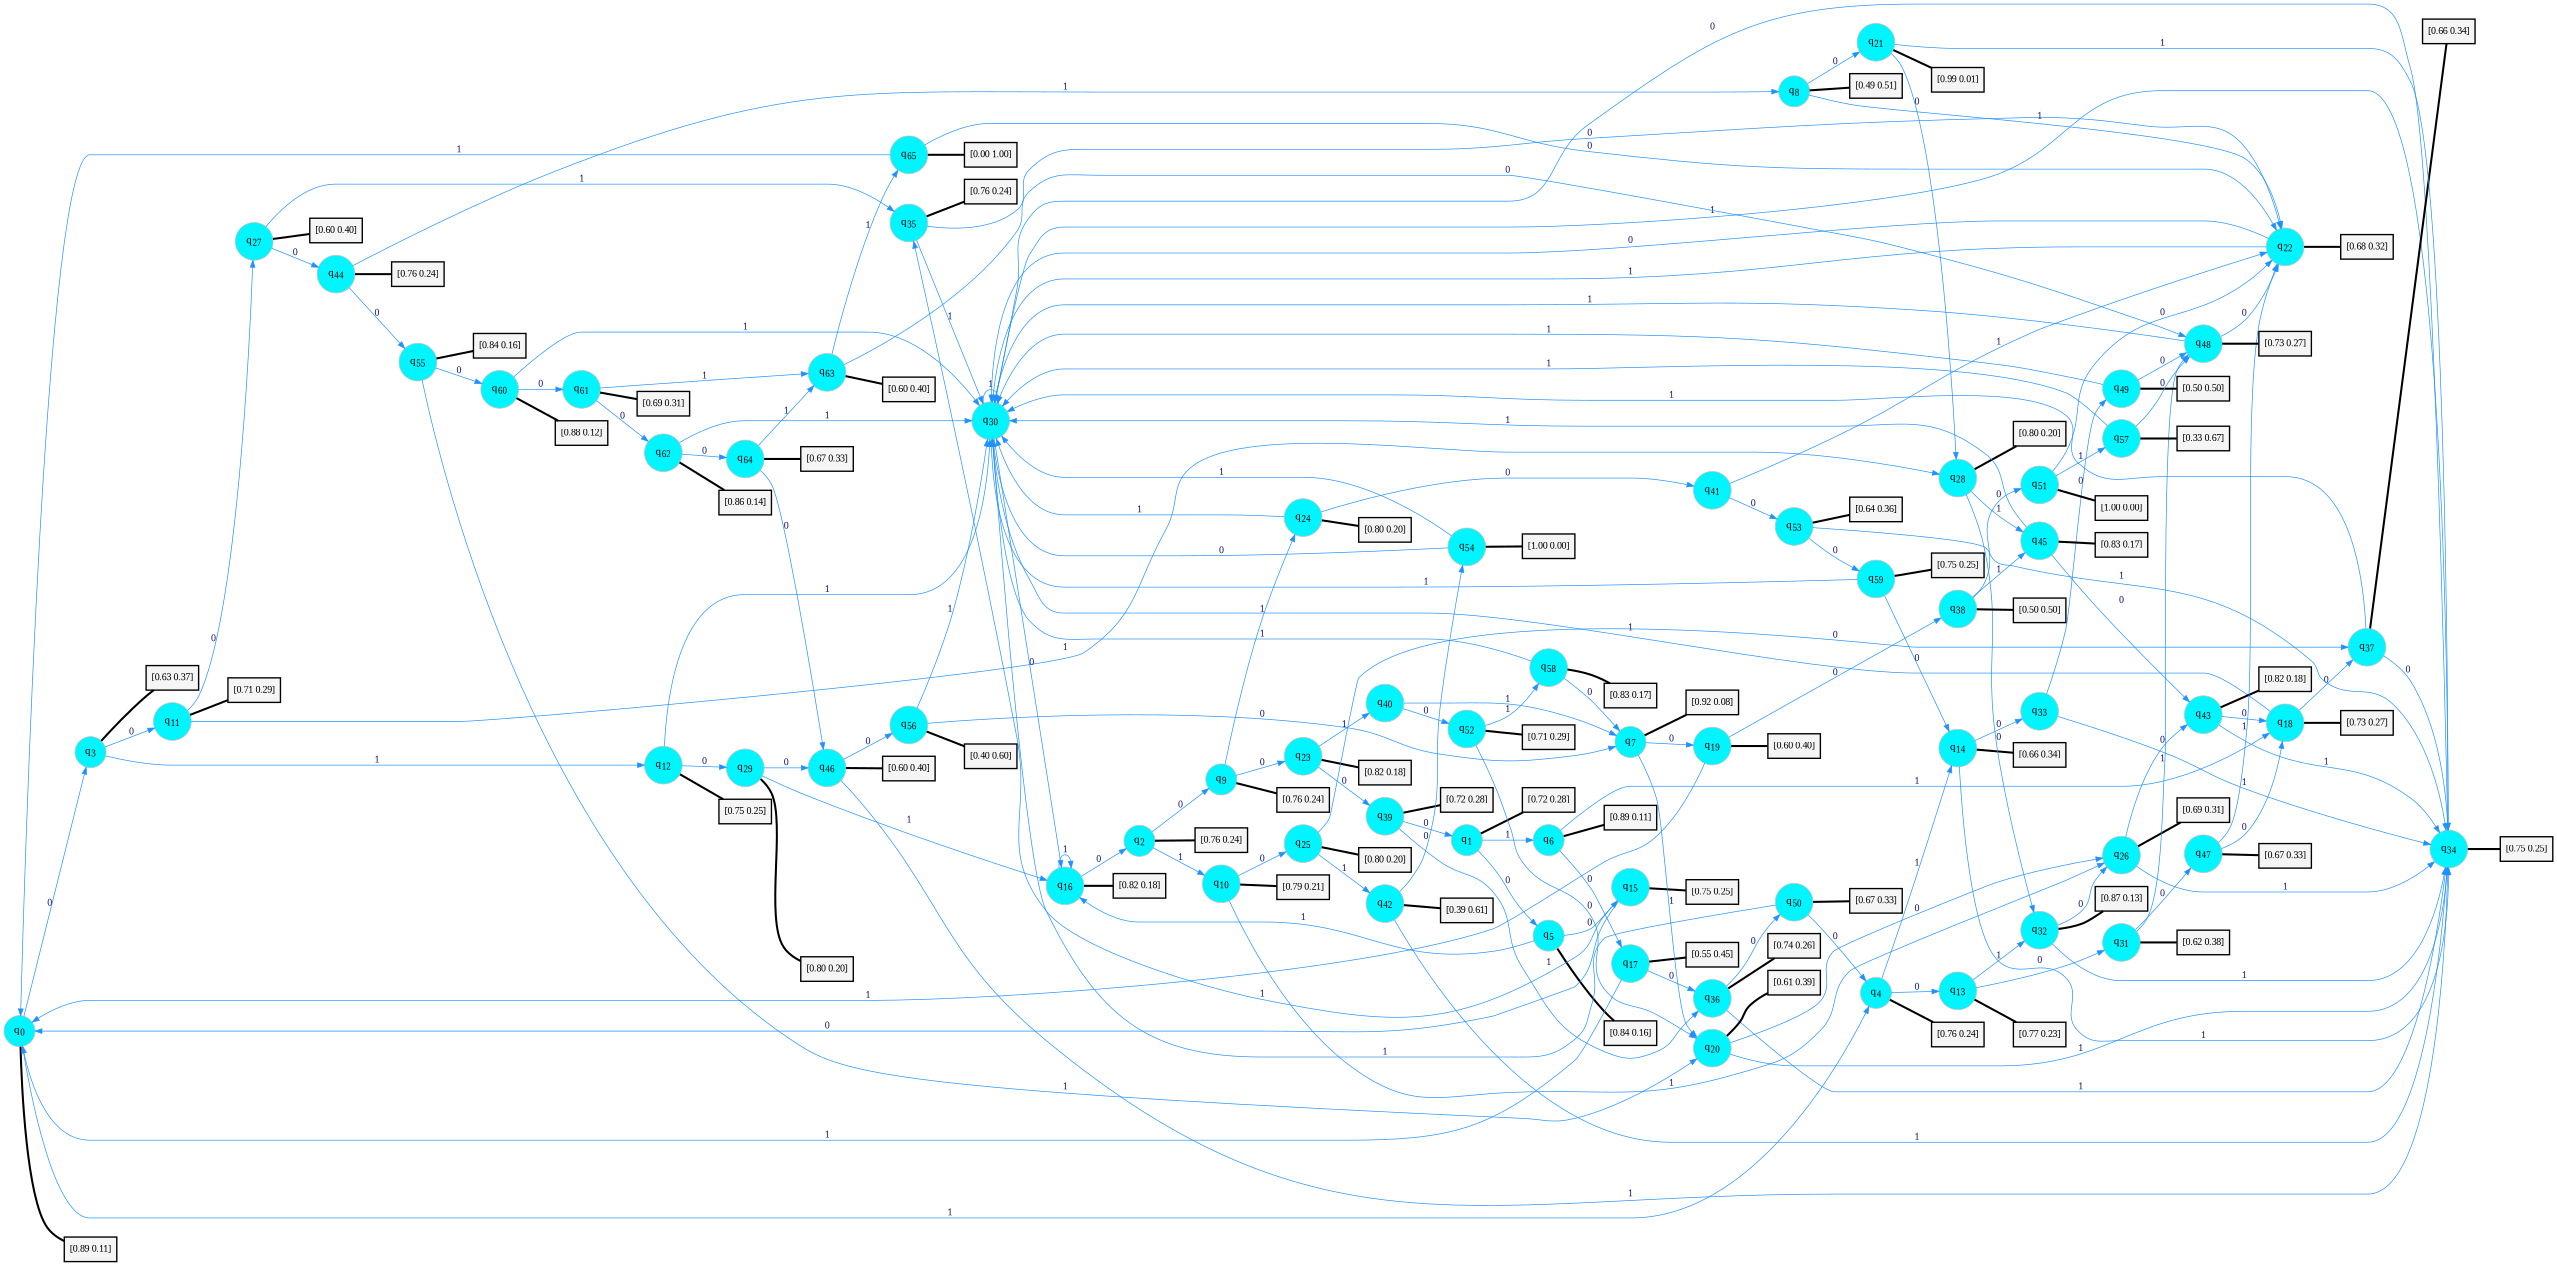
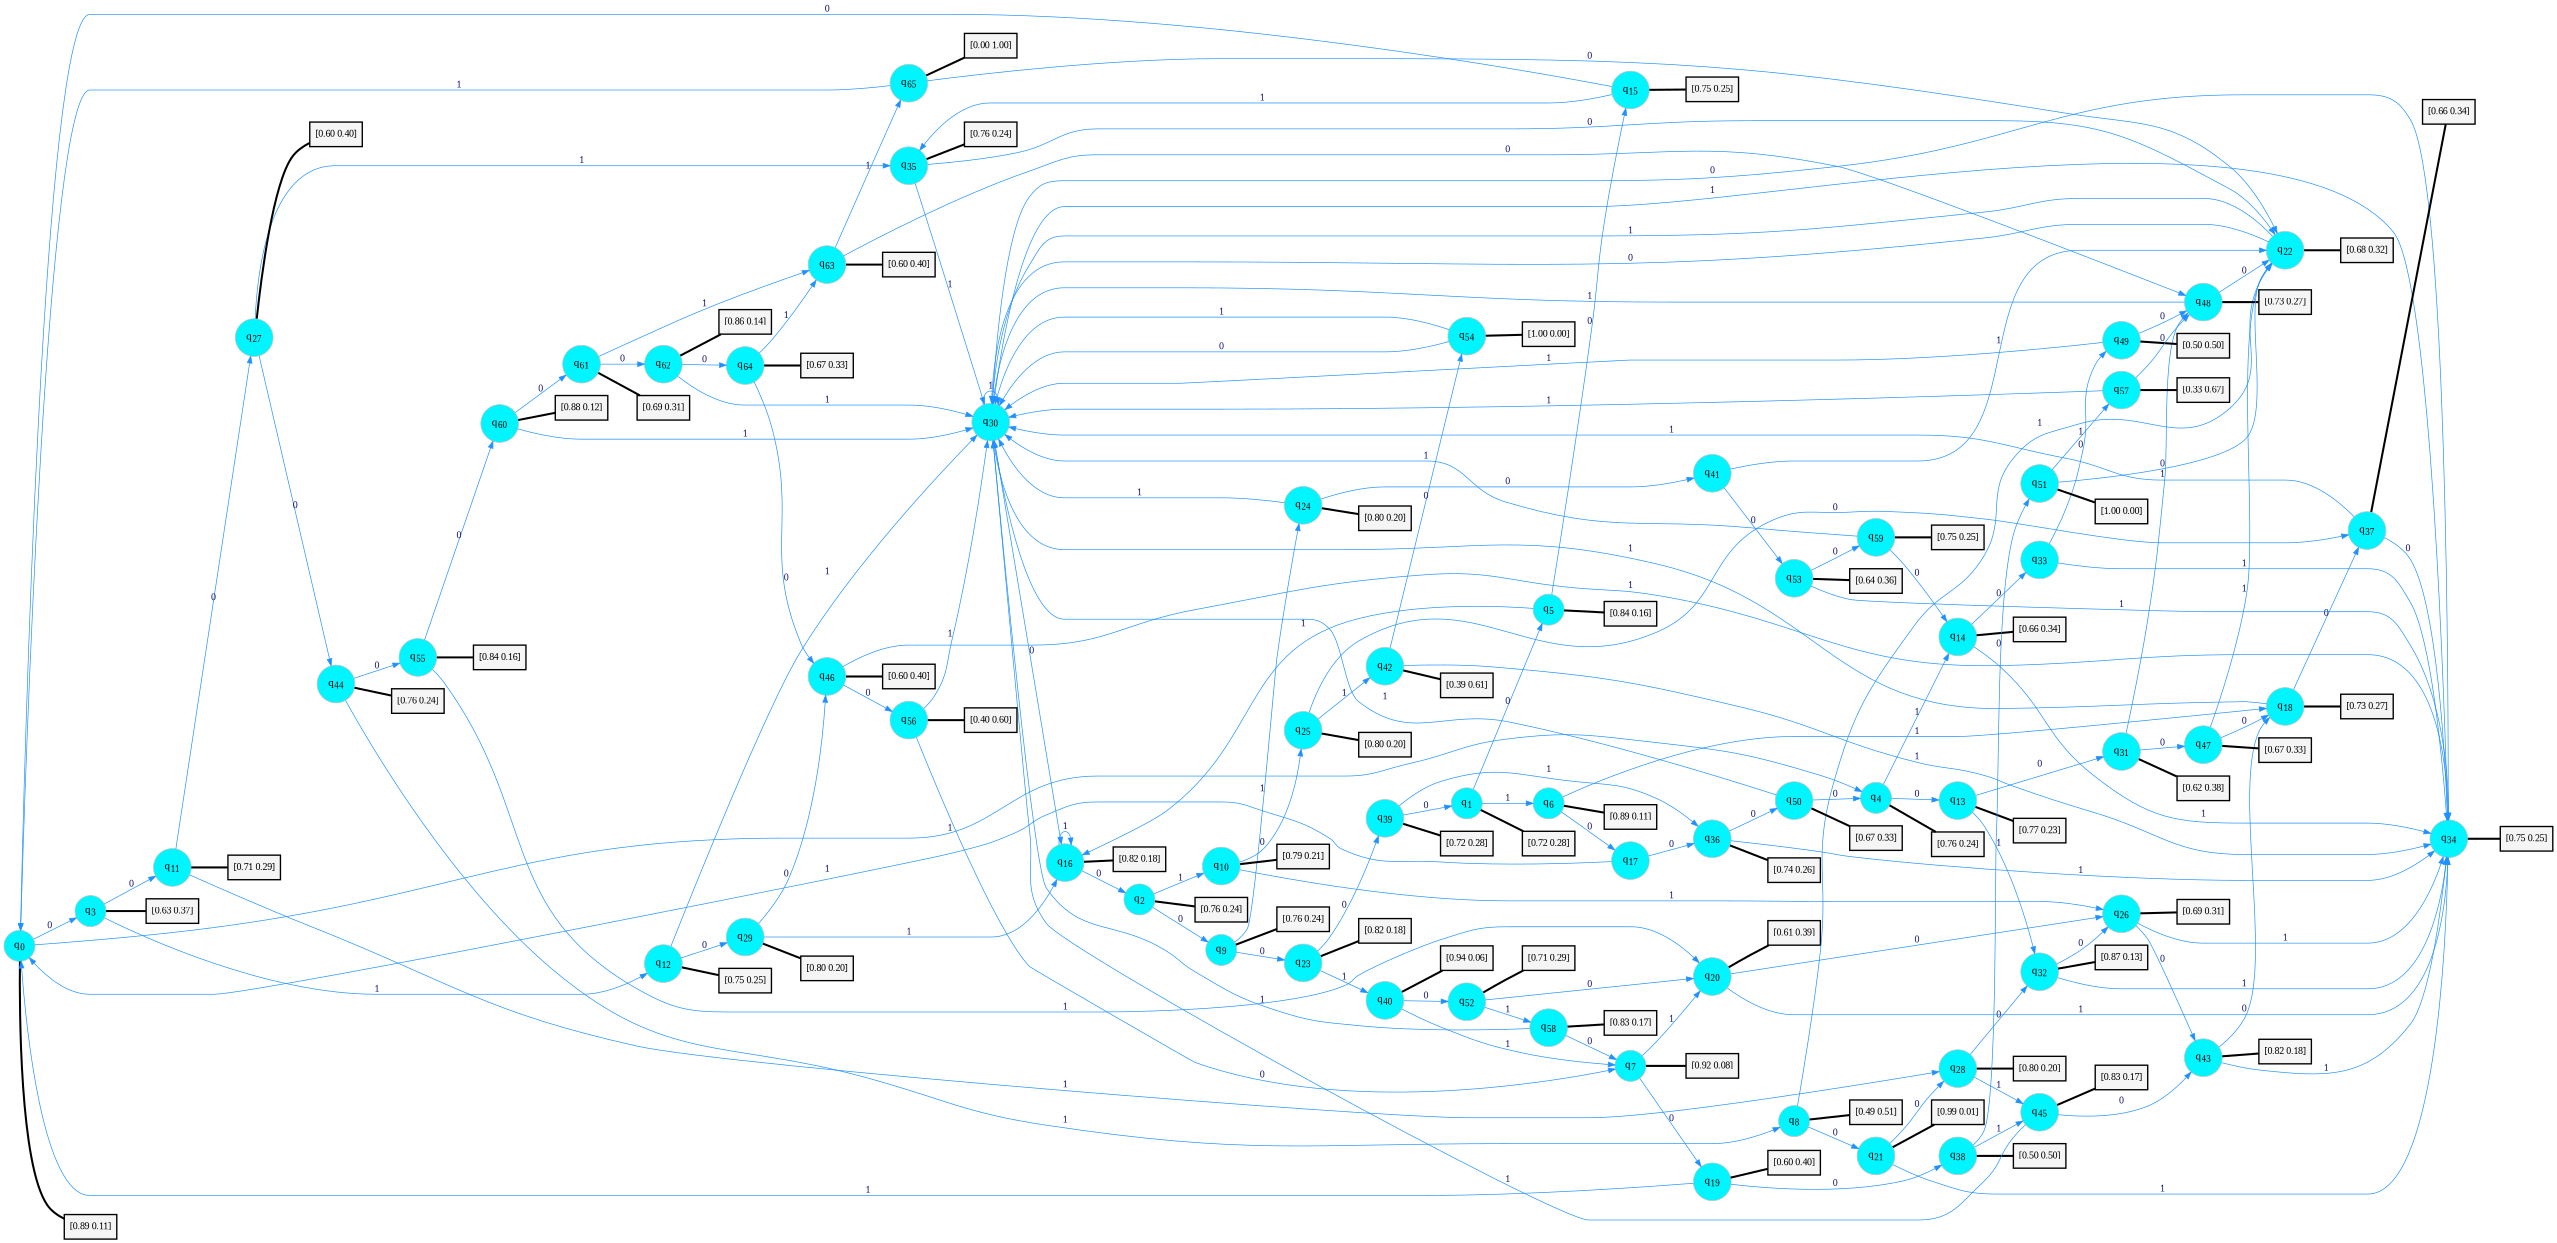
(1712, 955) -> none
none -> (1467, 958)
